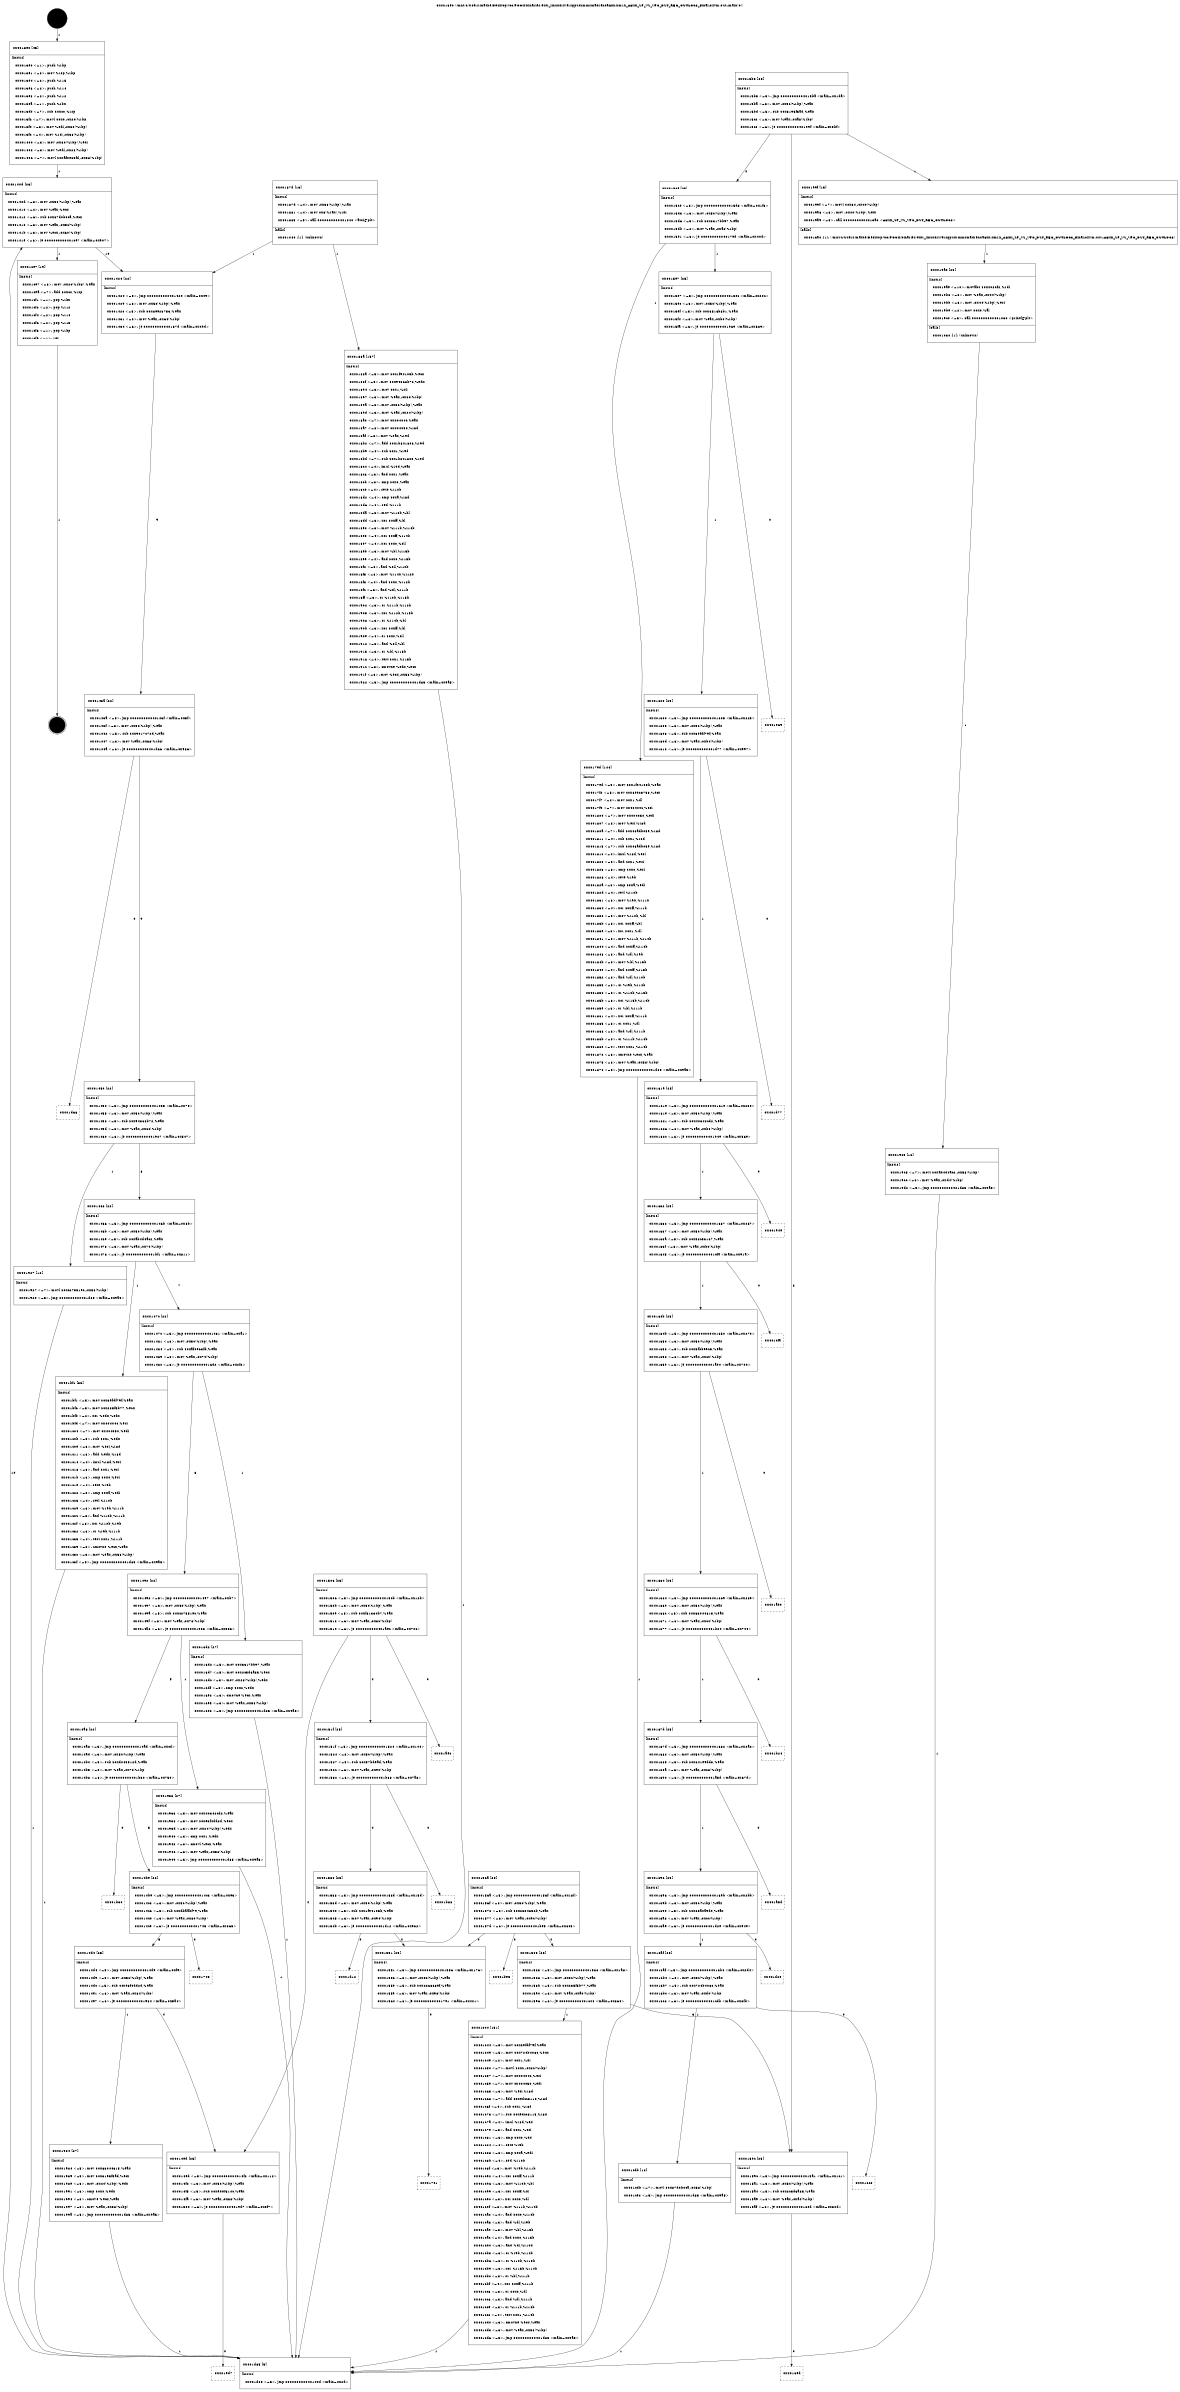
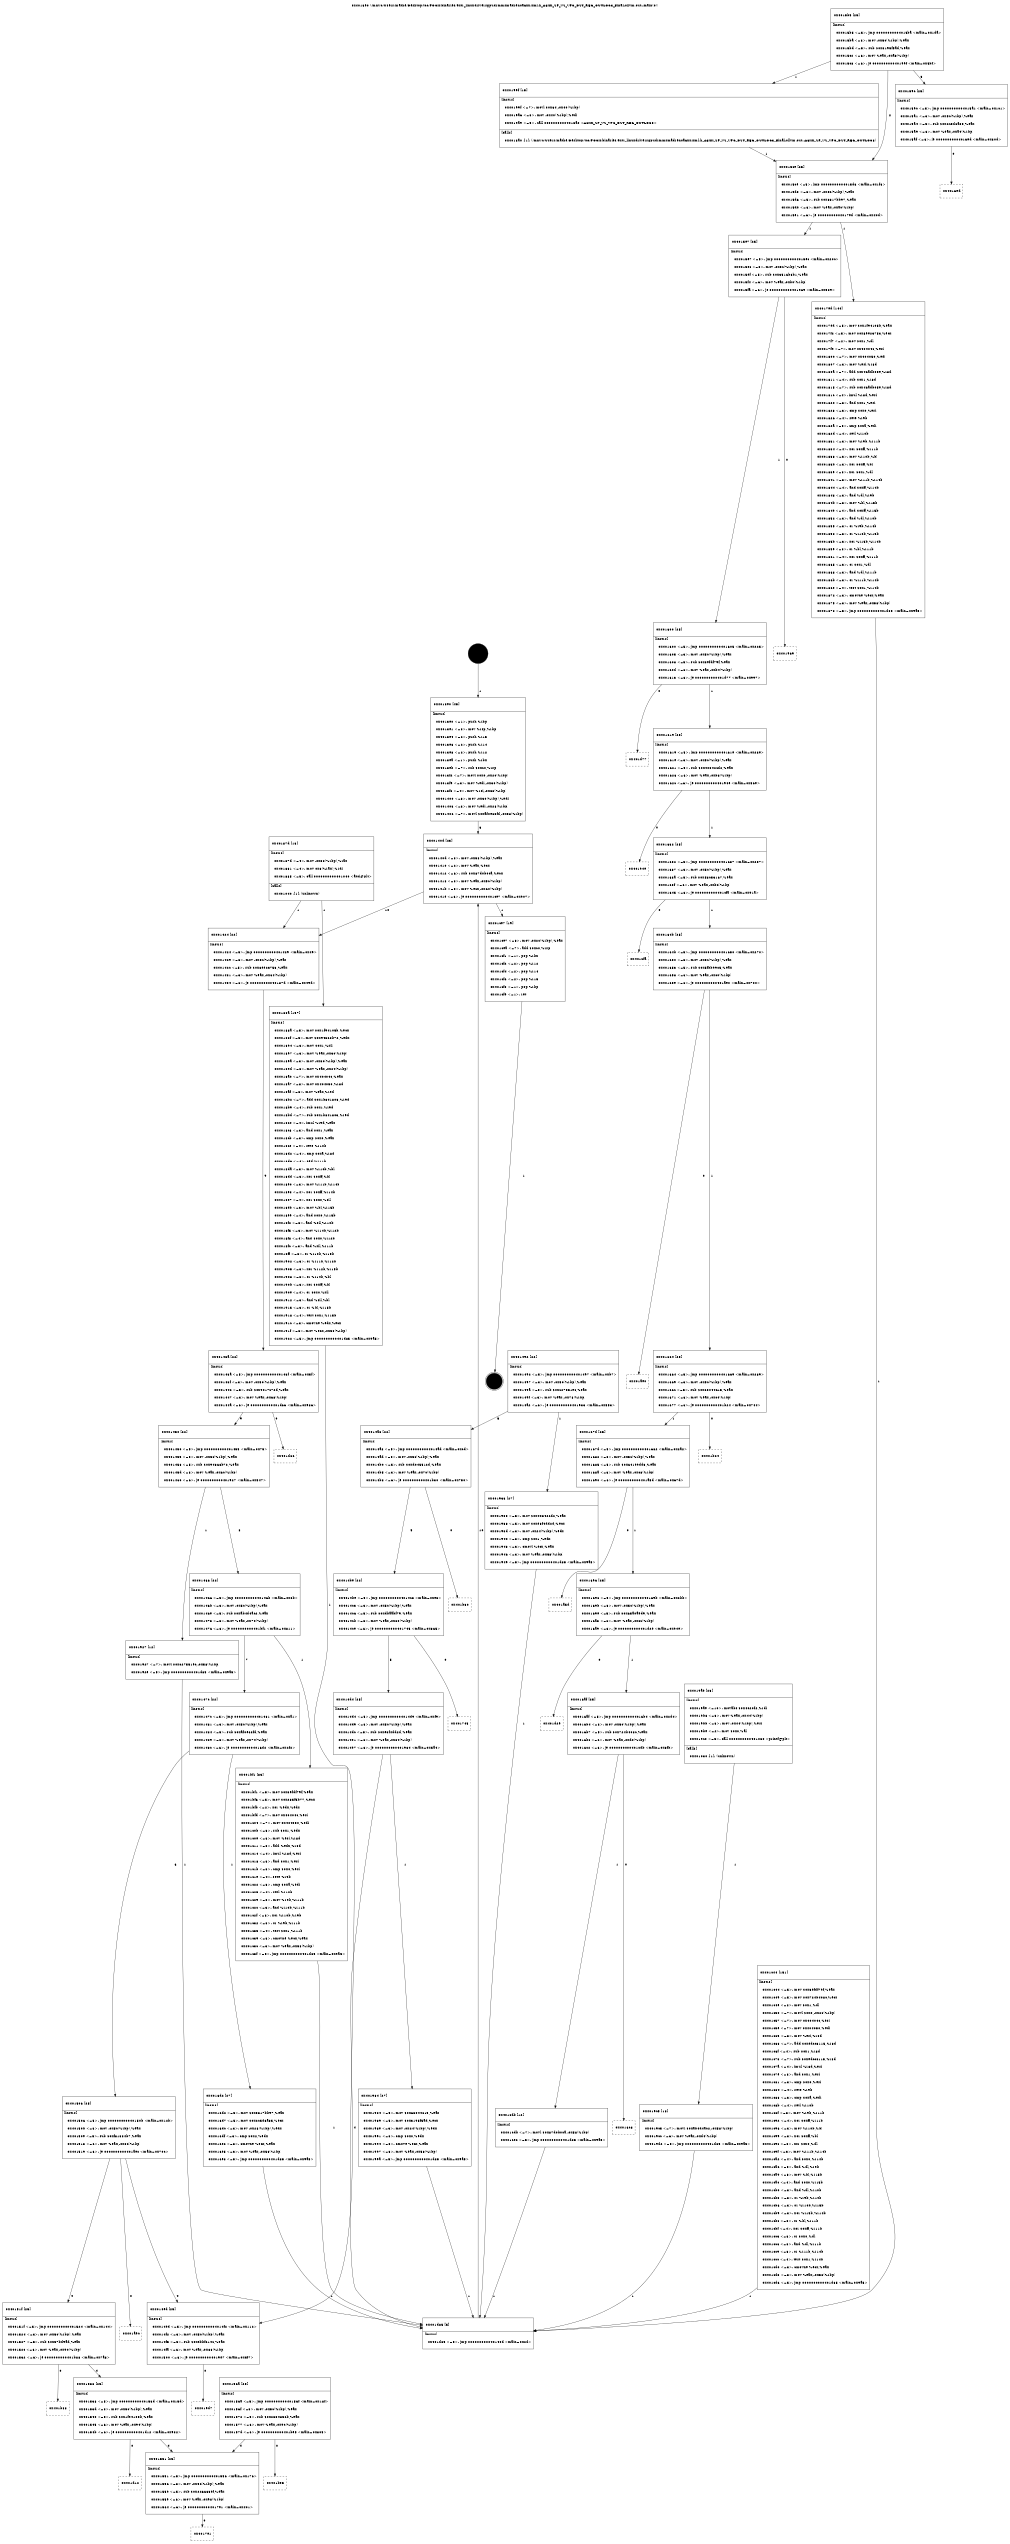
(59, 171) -> (480, 828)
(985, 253) -> (761, 154)
(189, 1472) -> (121, 1915)
(574, 1977) -> none
